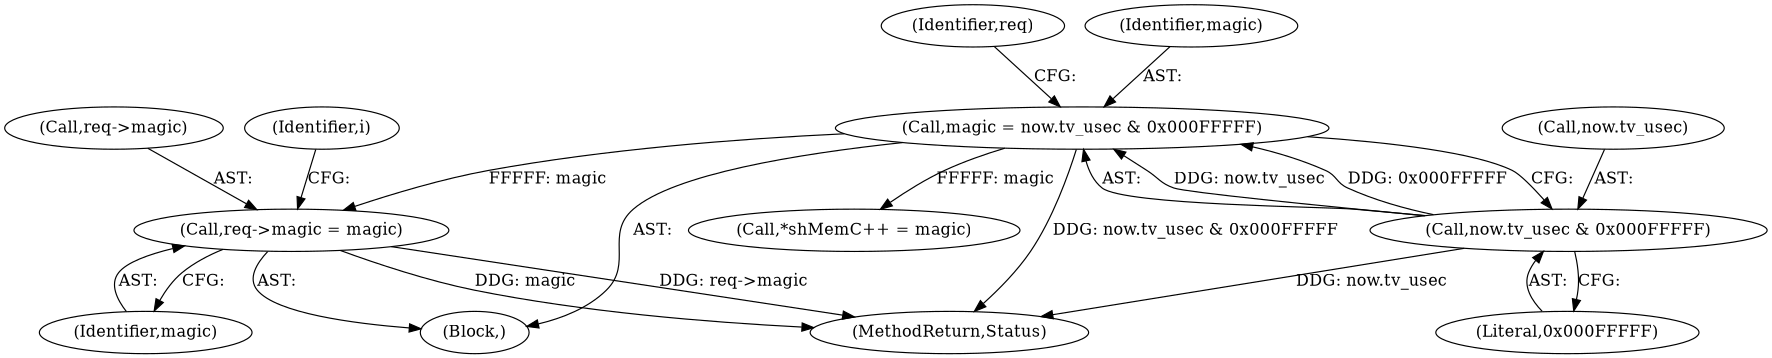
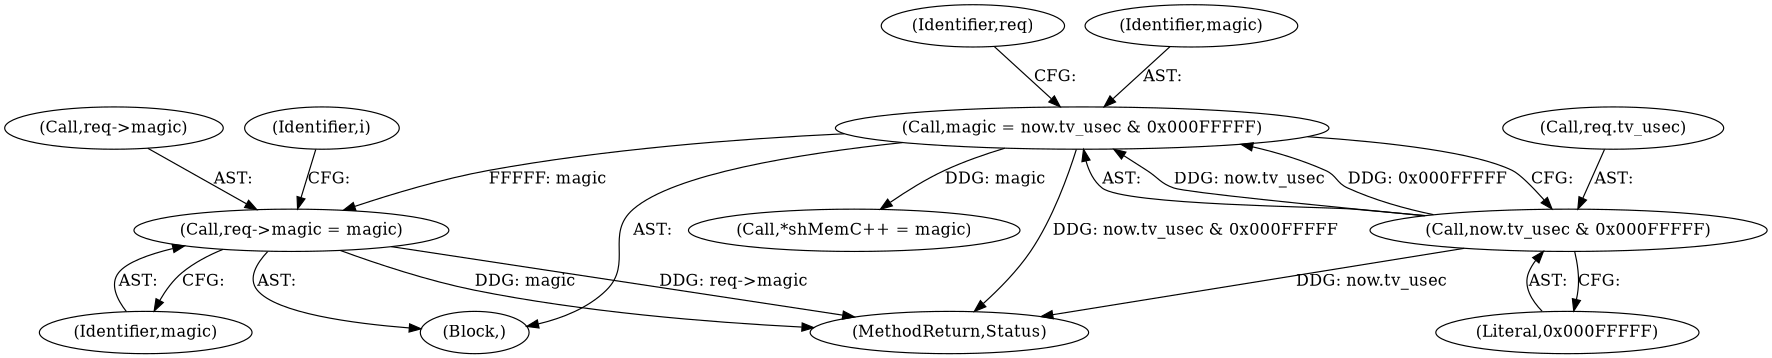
(1613, 128) -> (1613, 128)
(995, 179) -> (995, 179)
